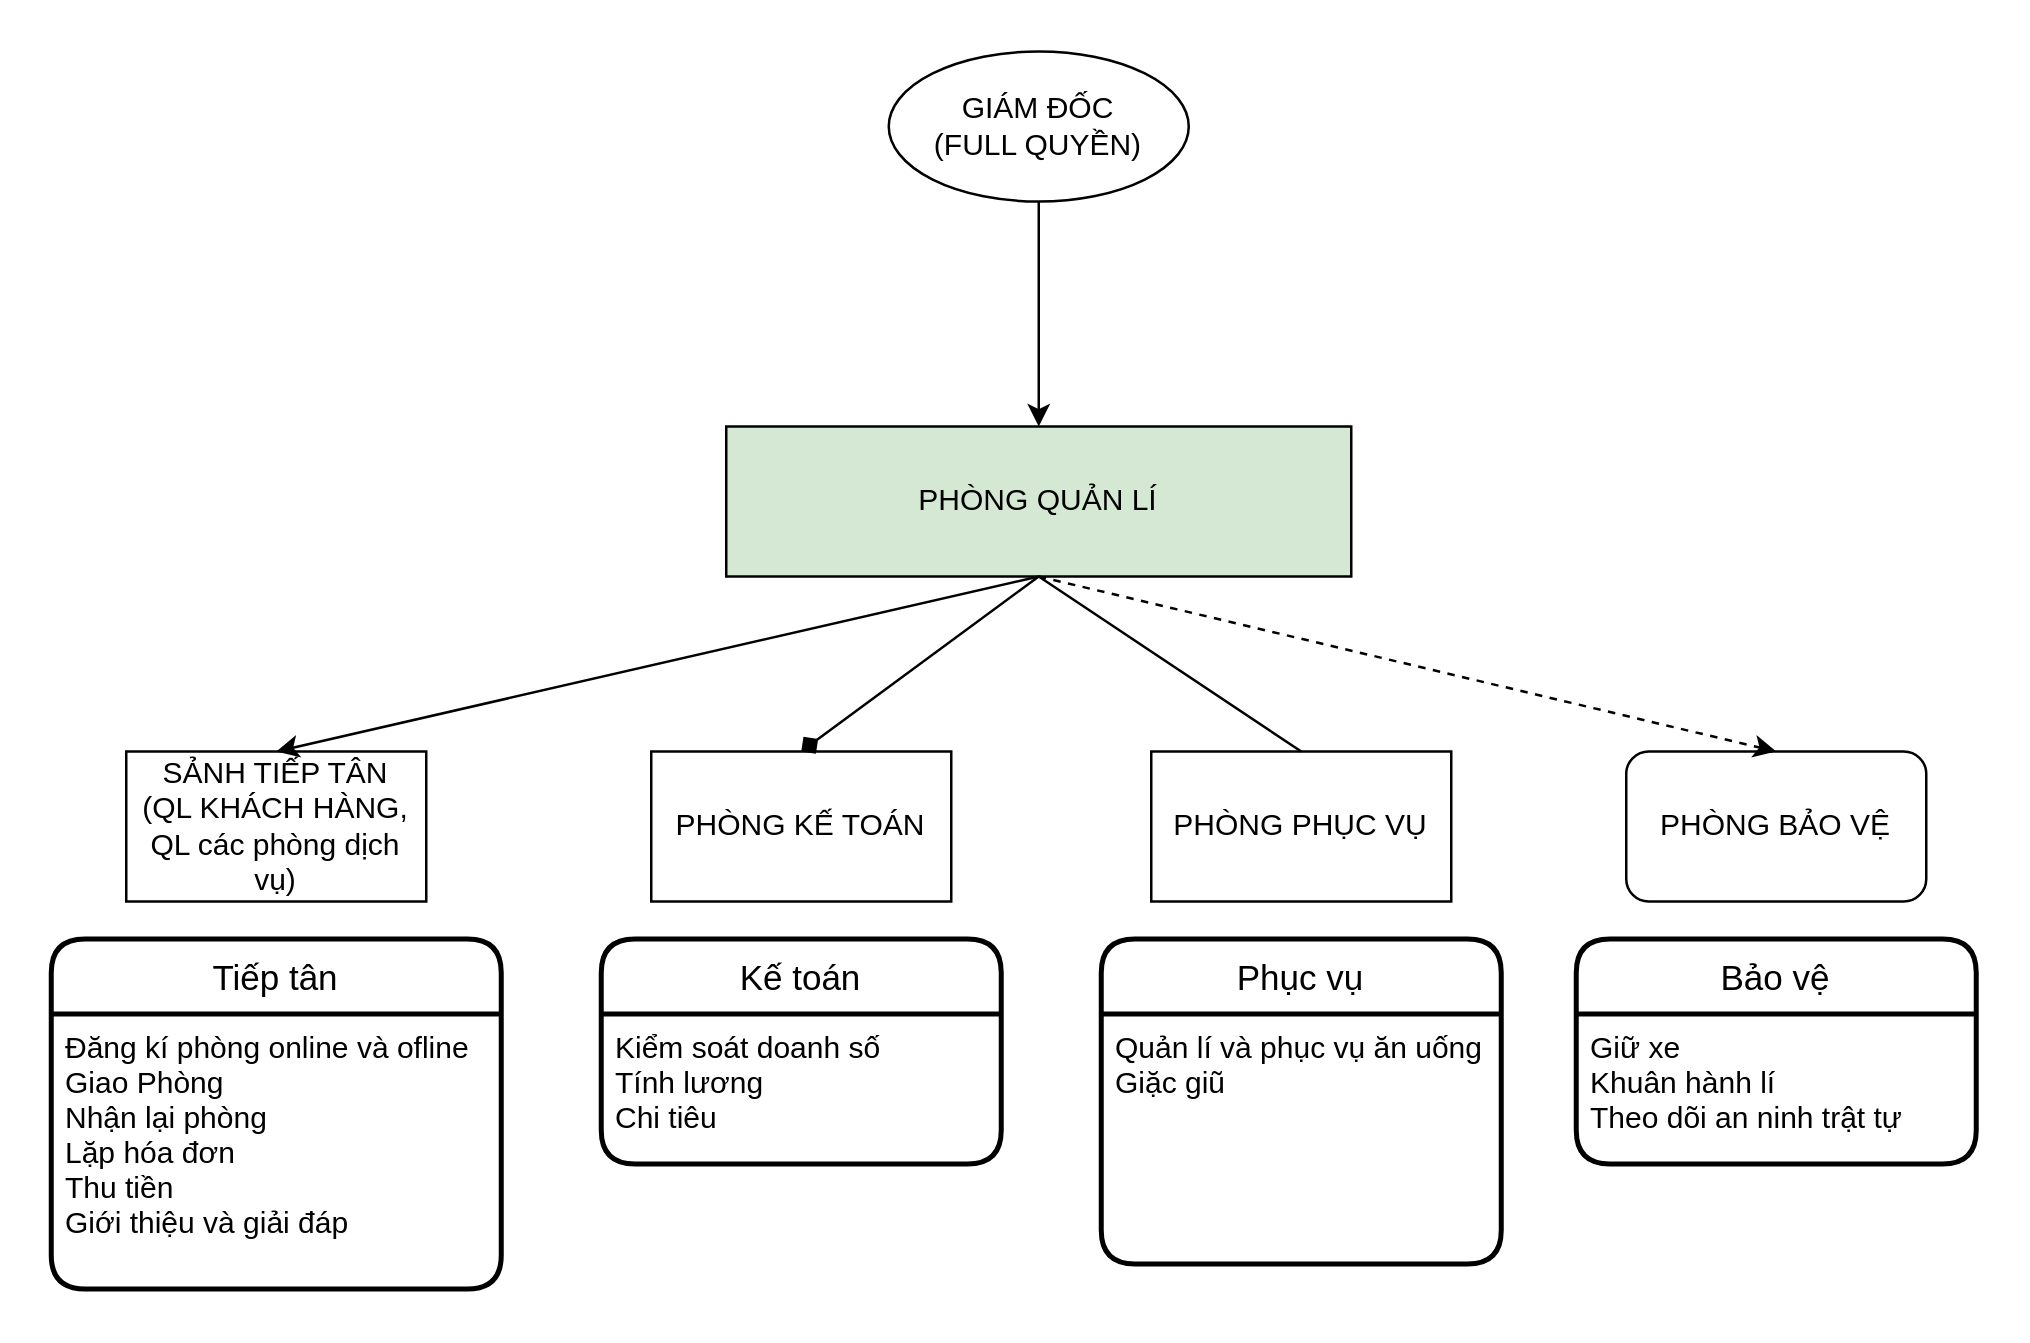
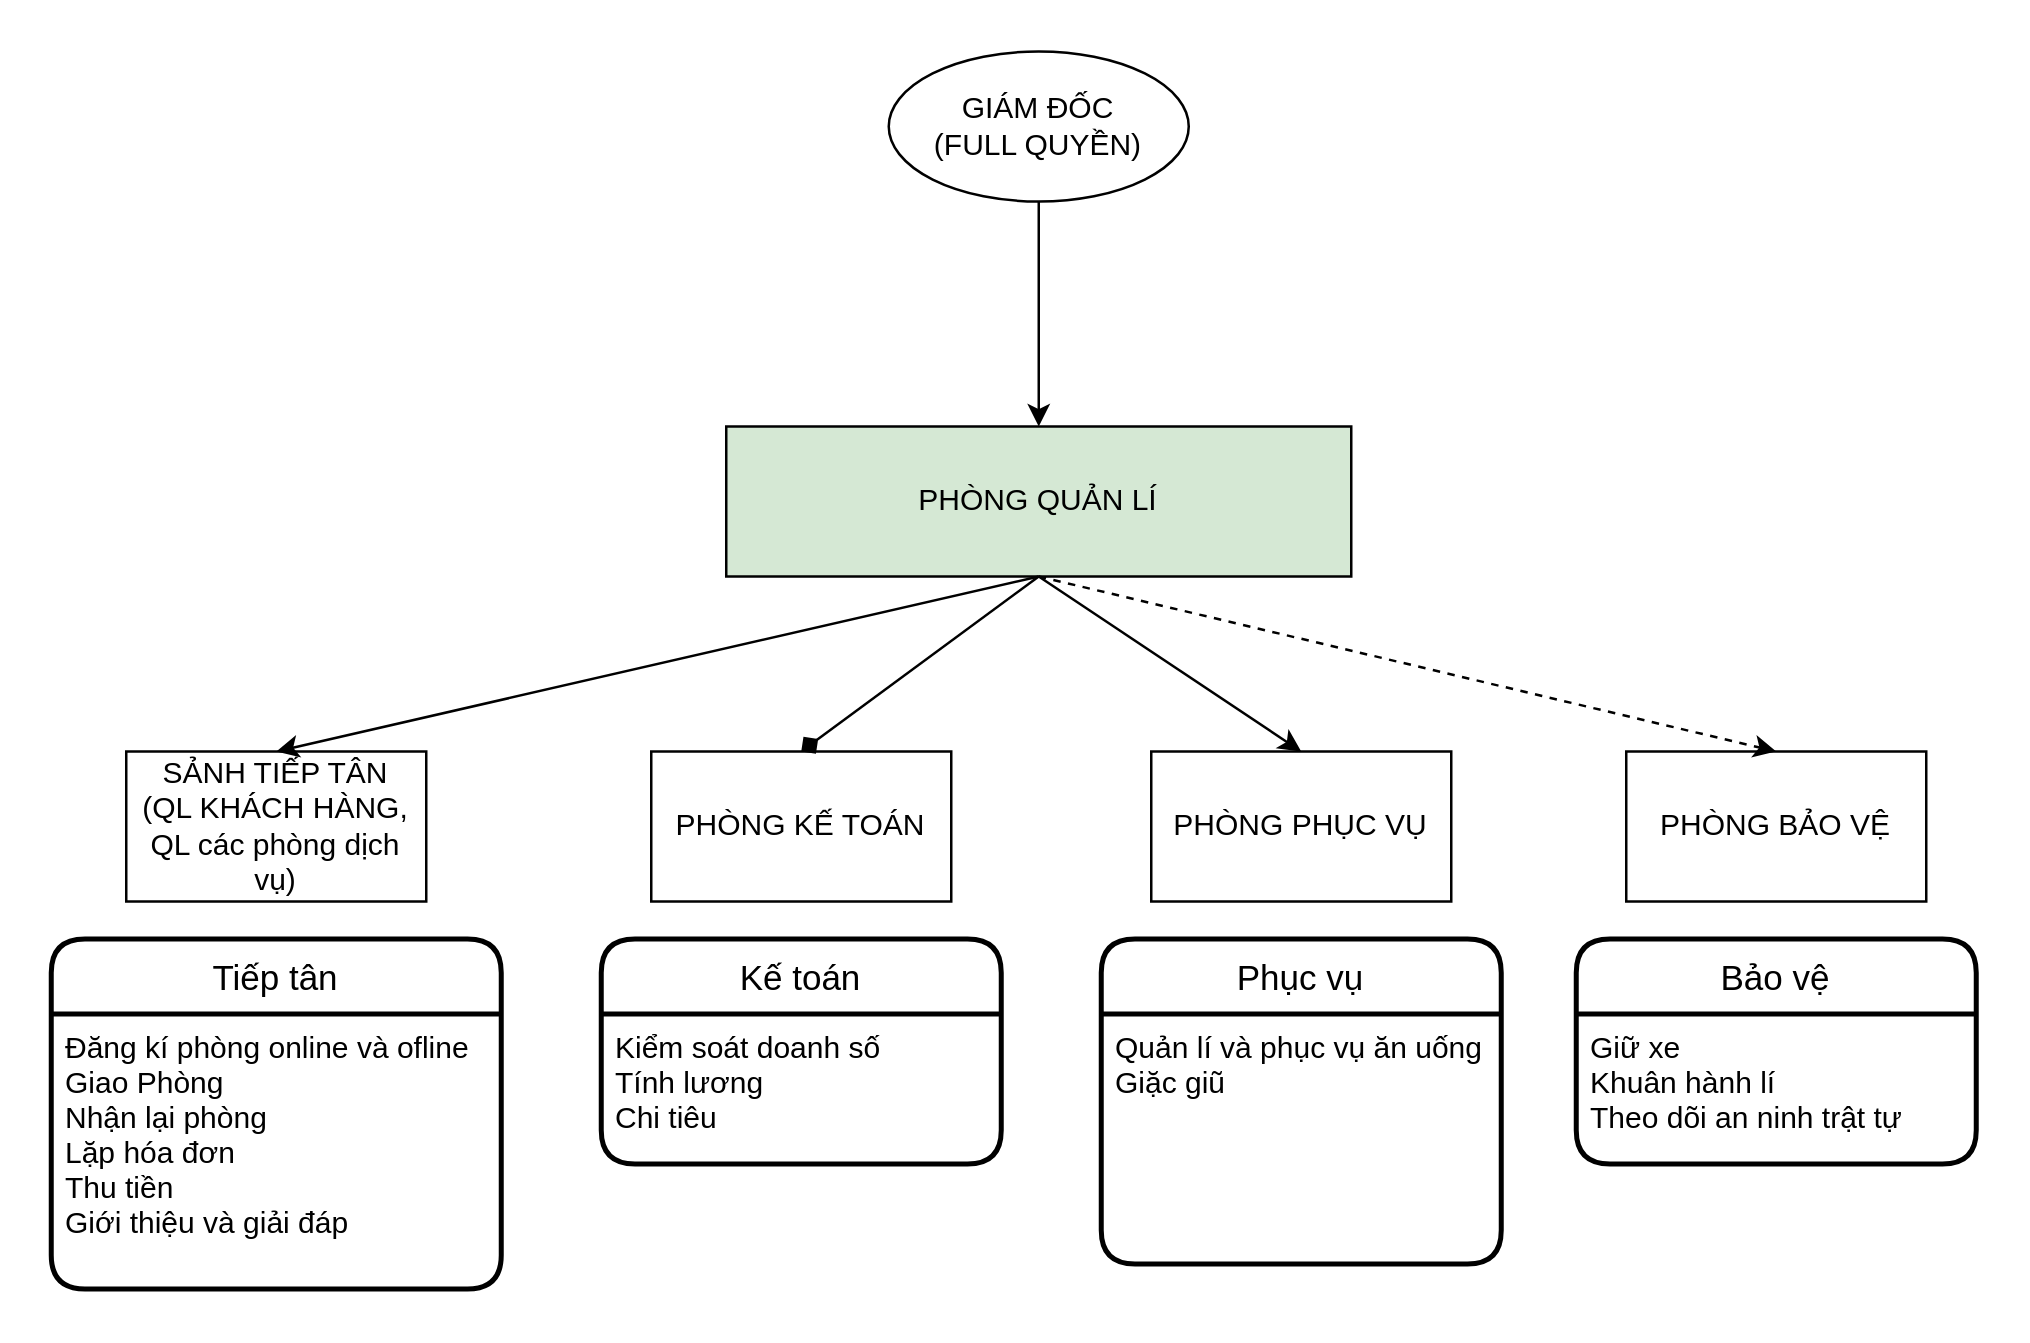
(1291, 745) -> (1286, 741)
(1776, 826) -> (1776, 826)
